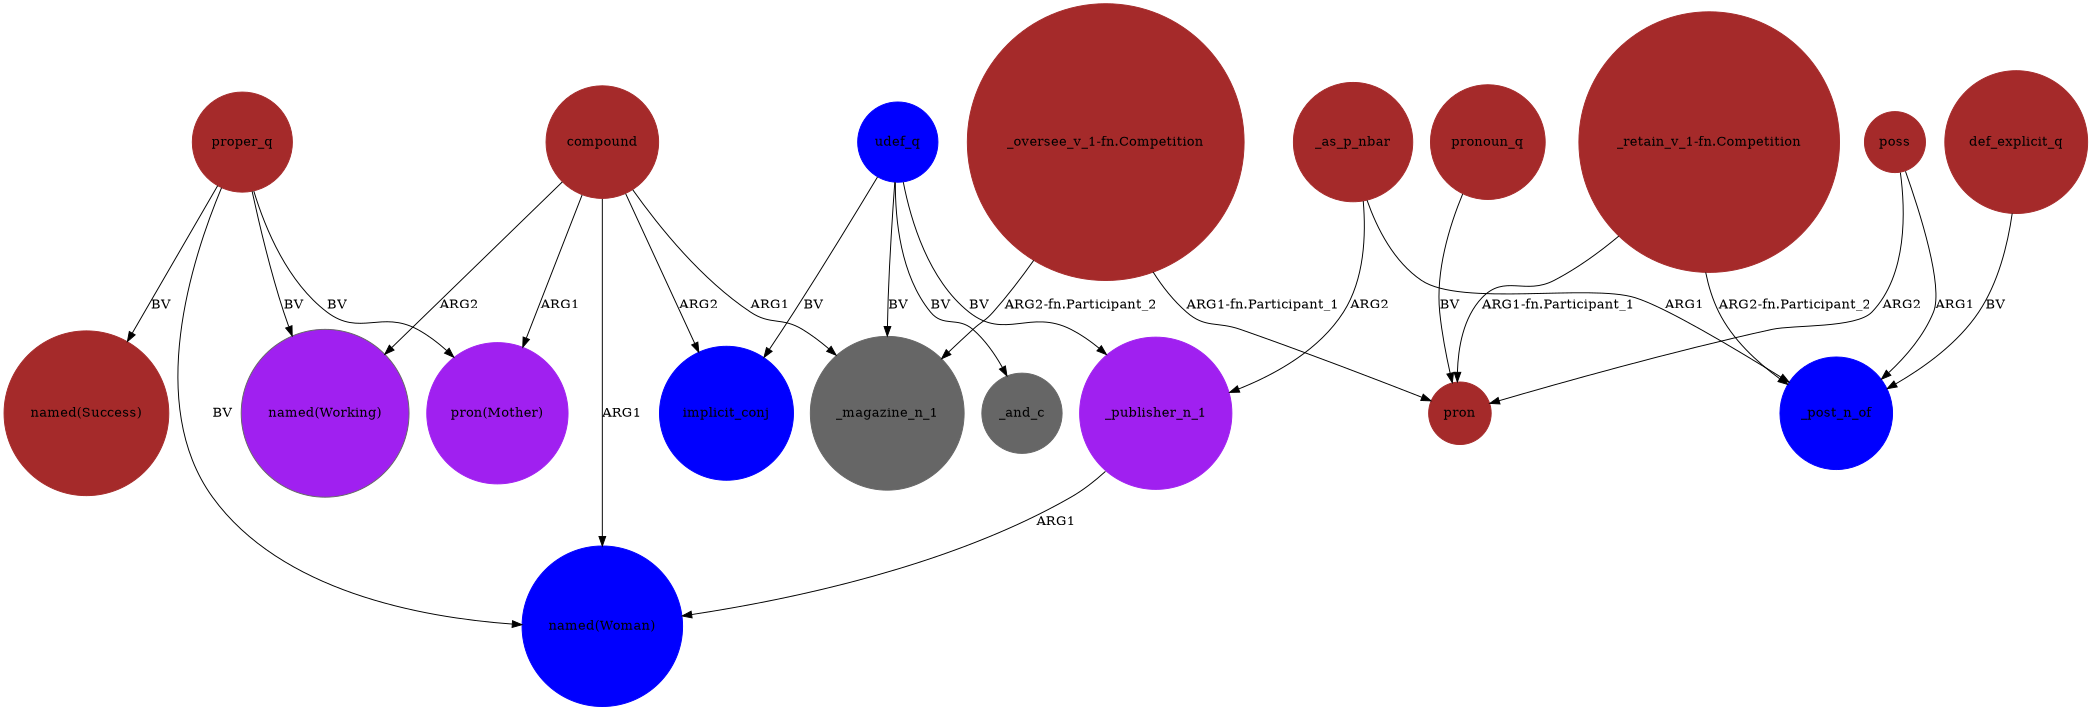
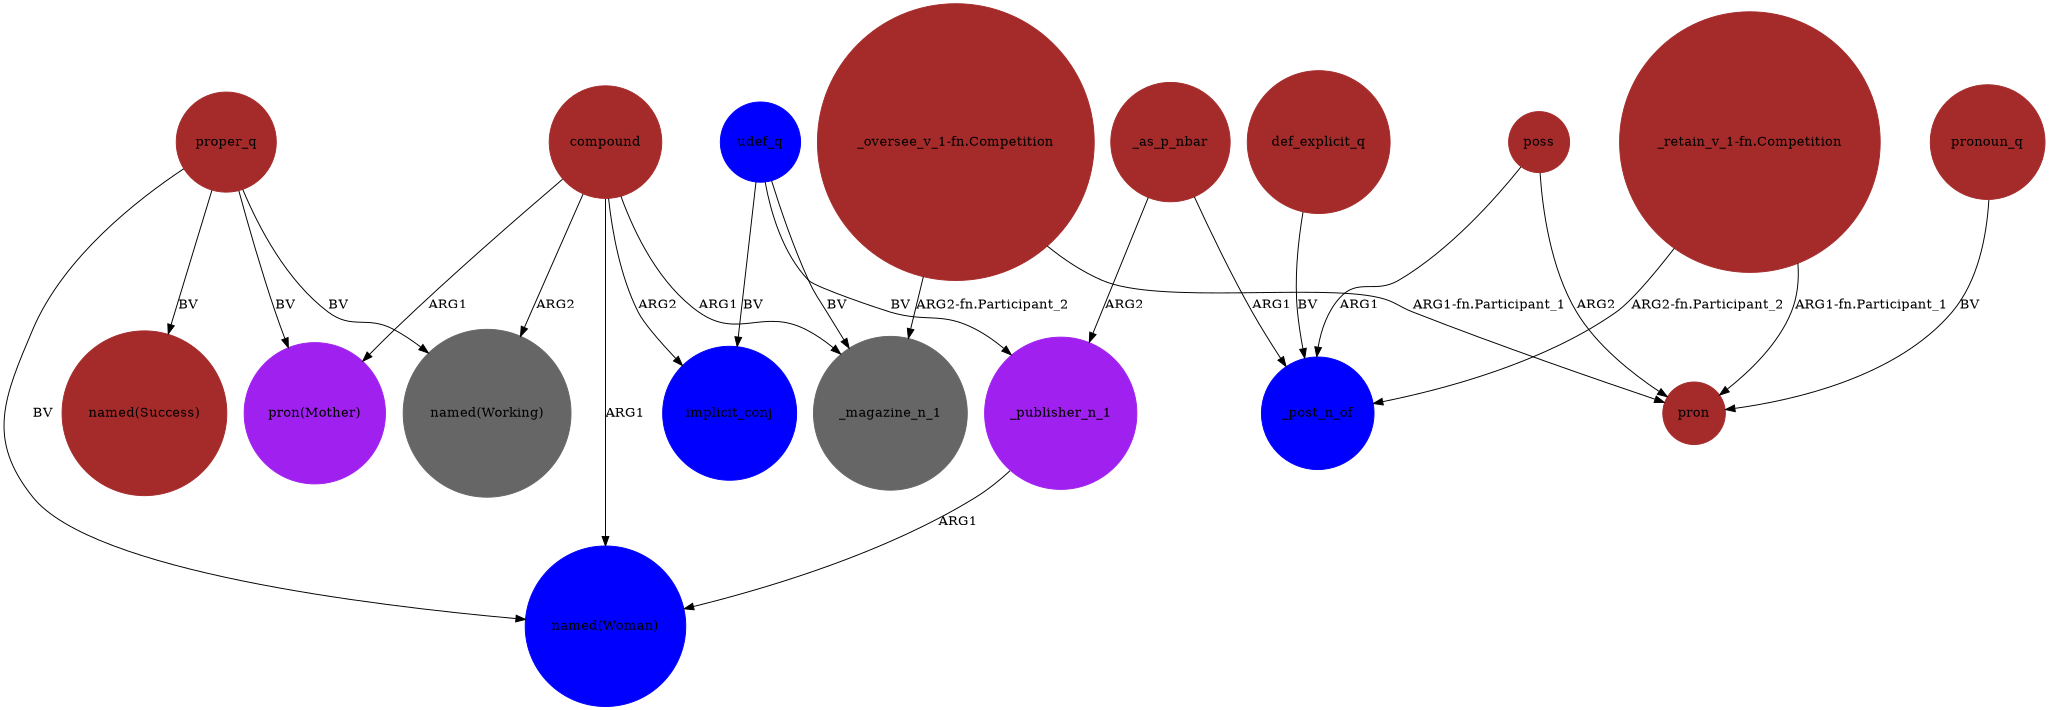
(325, 413) -> (487, 413)
(1022, 413) -> none
